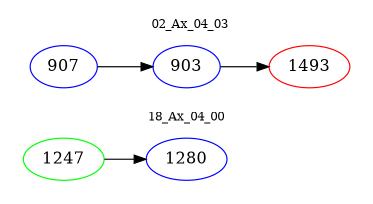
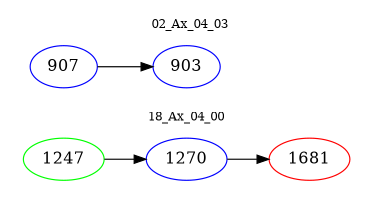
(309, 67) -> none
(187, 159) -> (187, 159)
none -> (309, 159)
